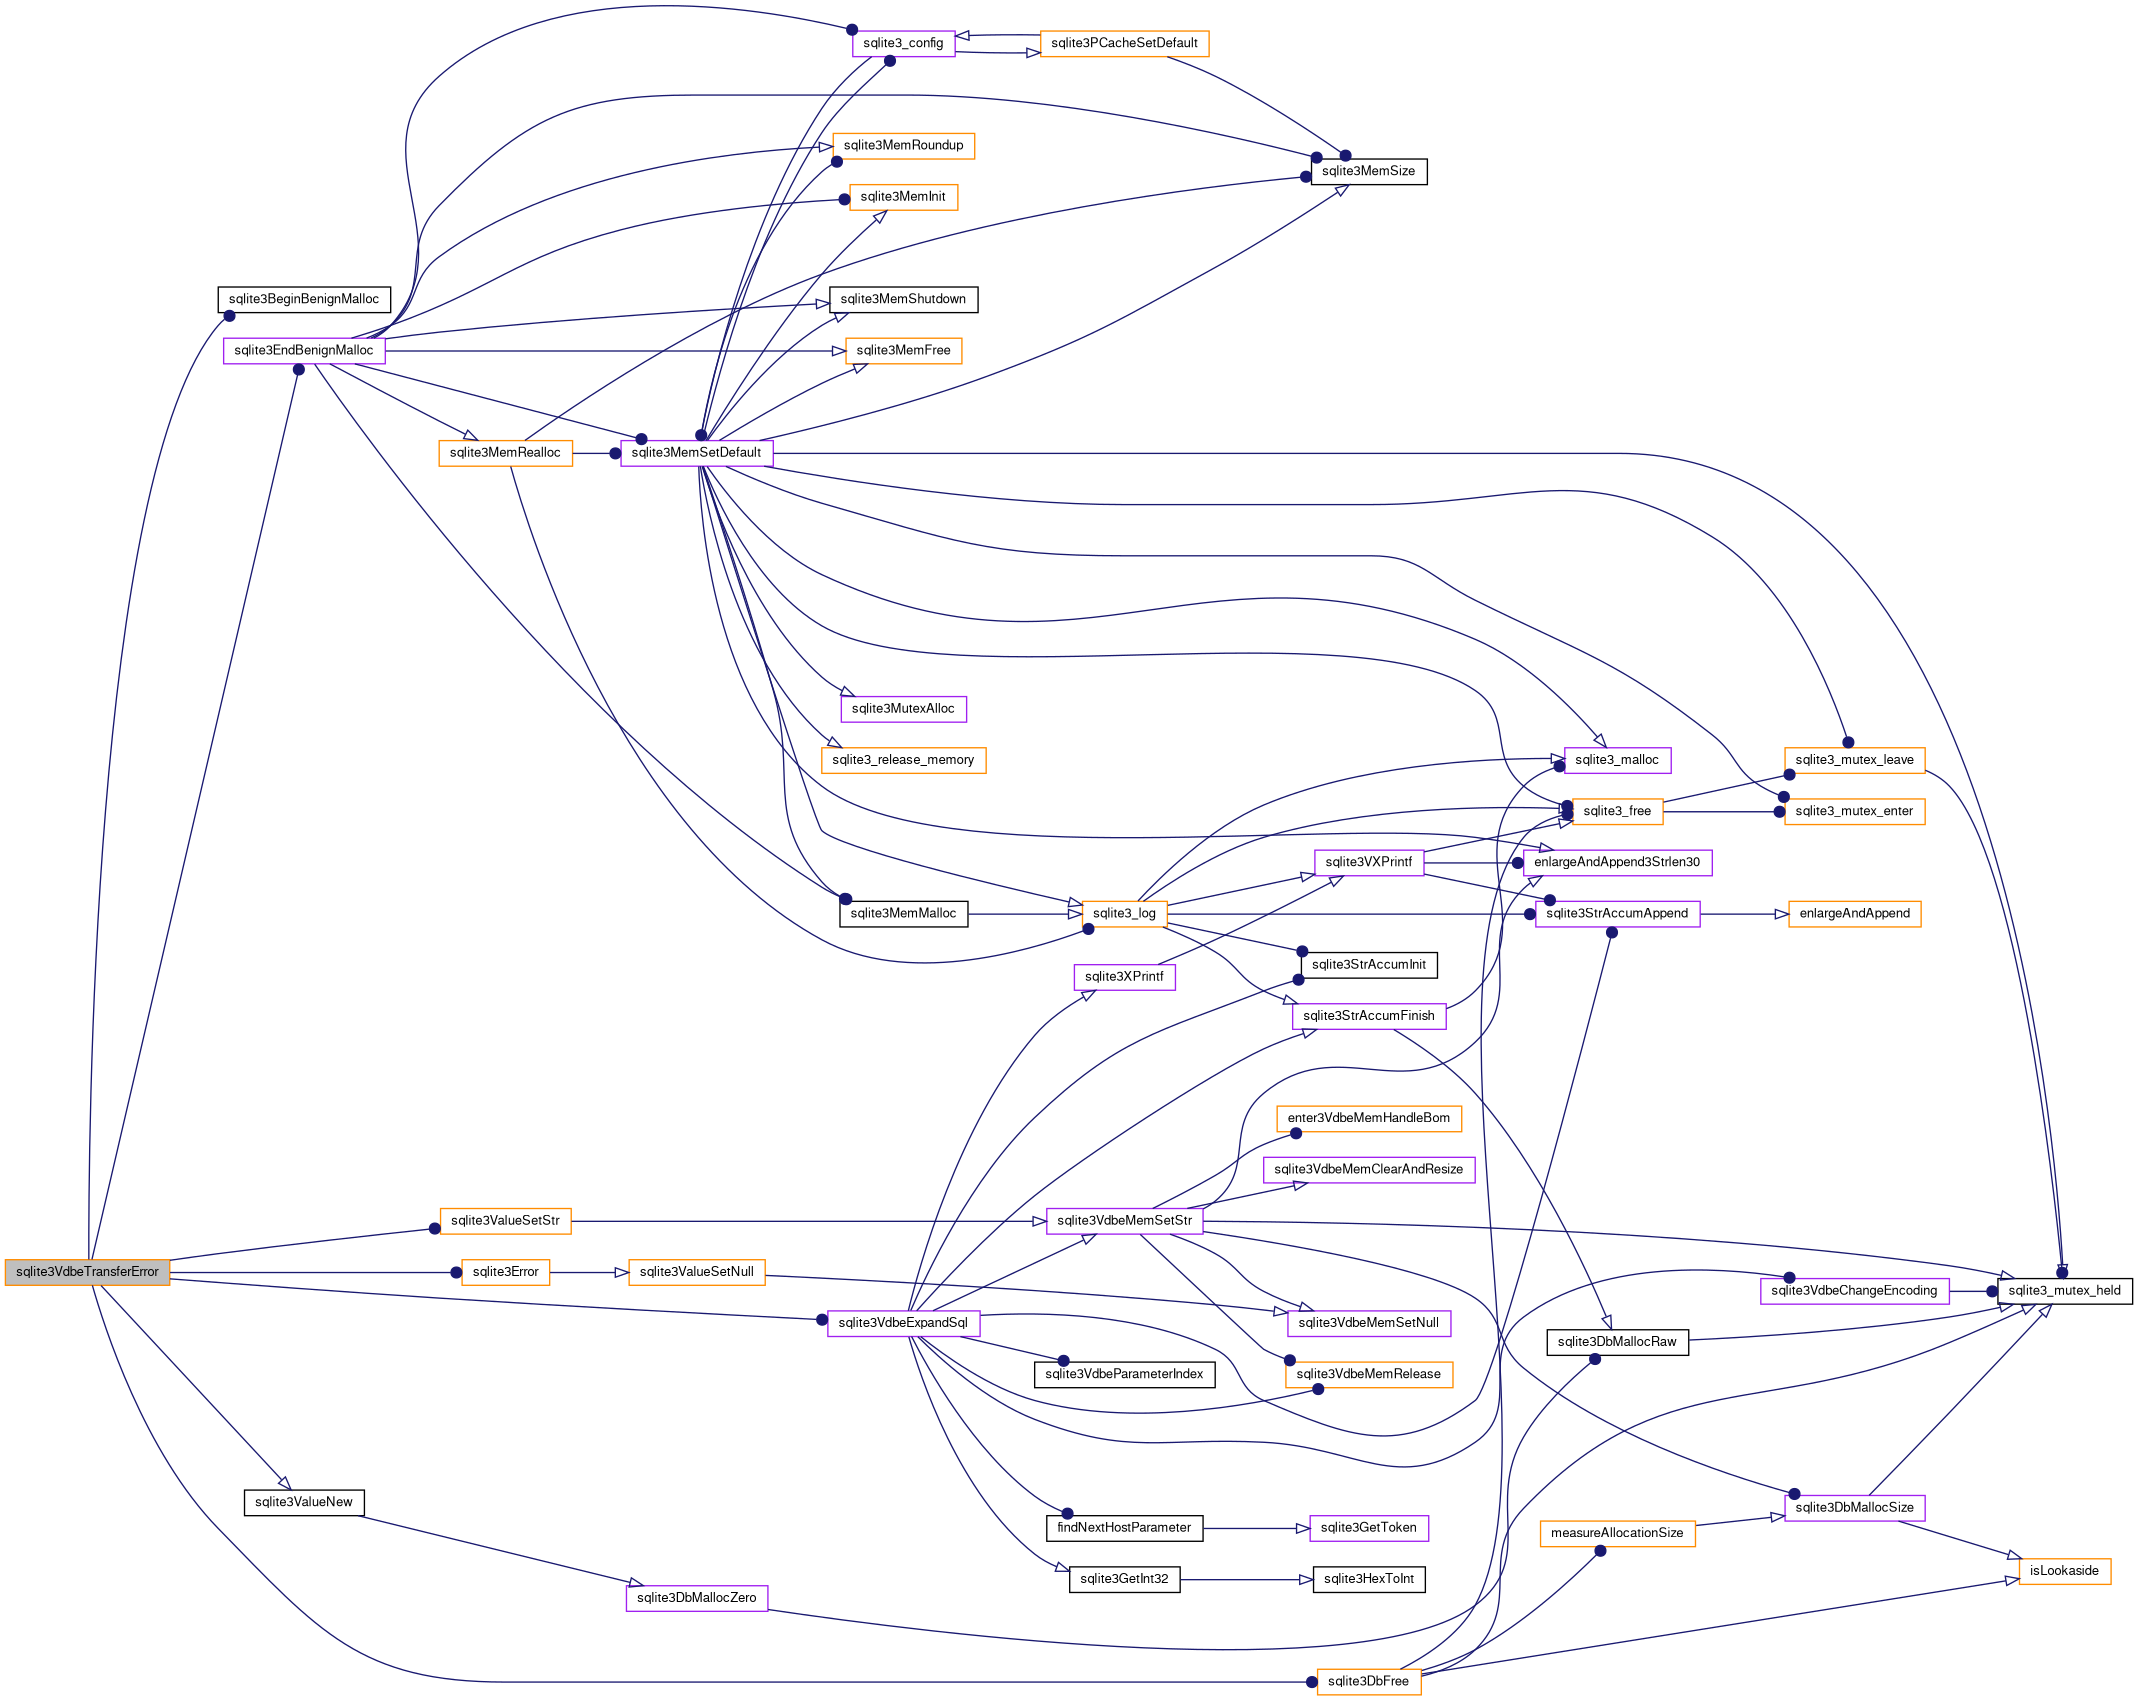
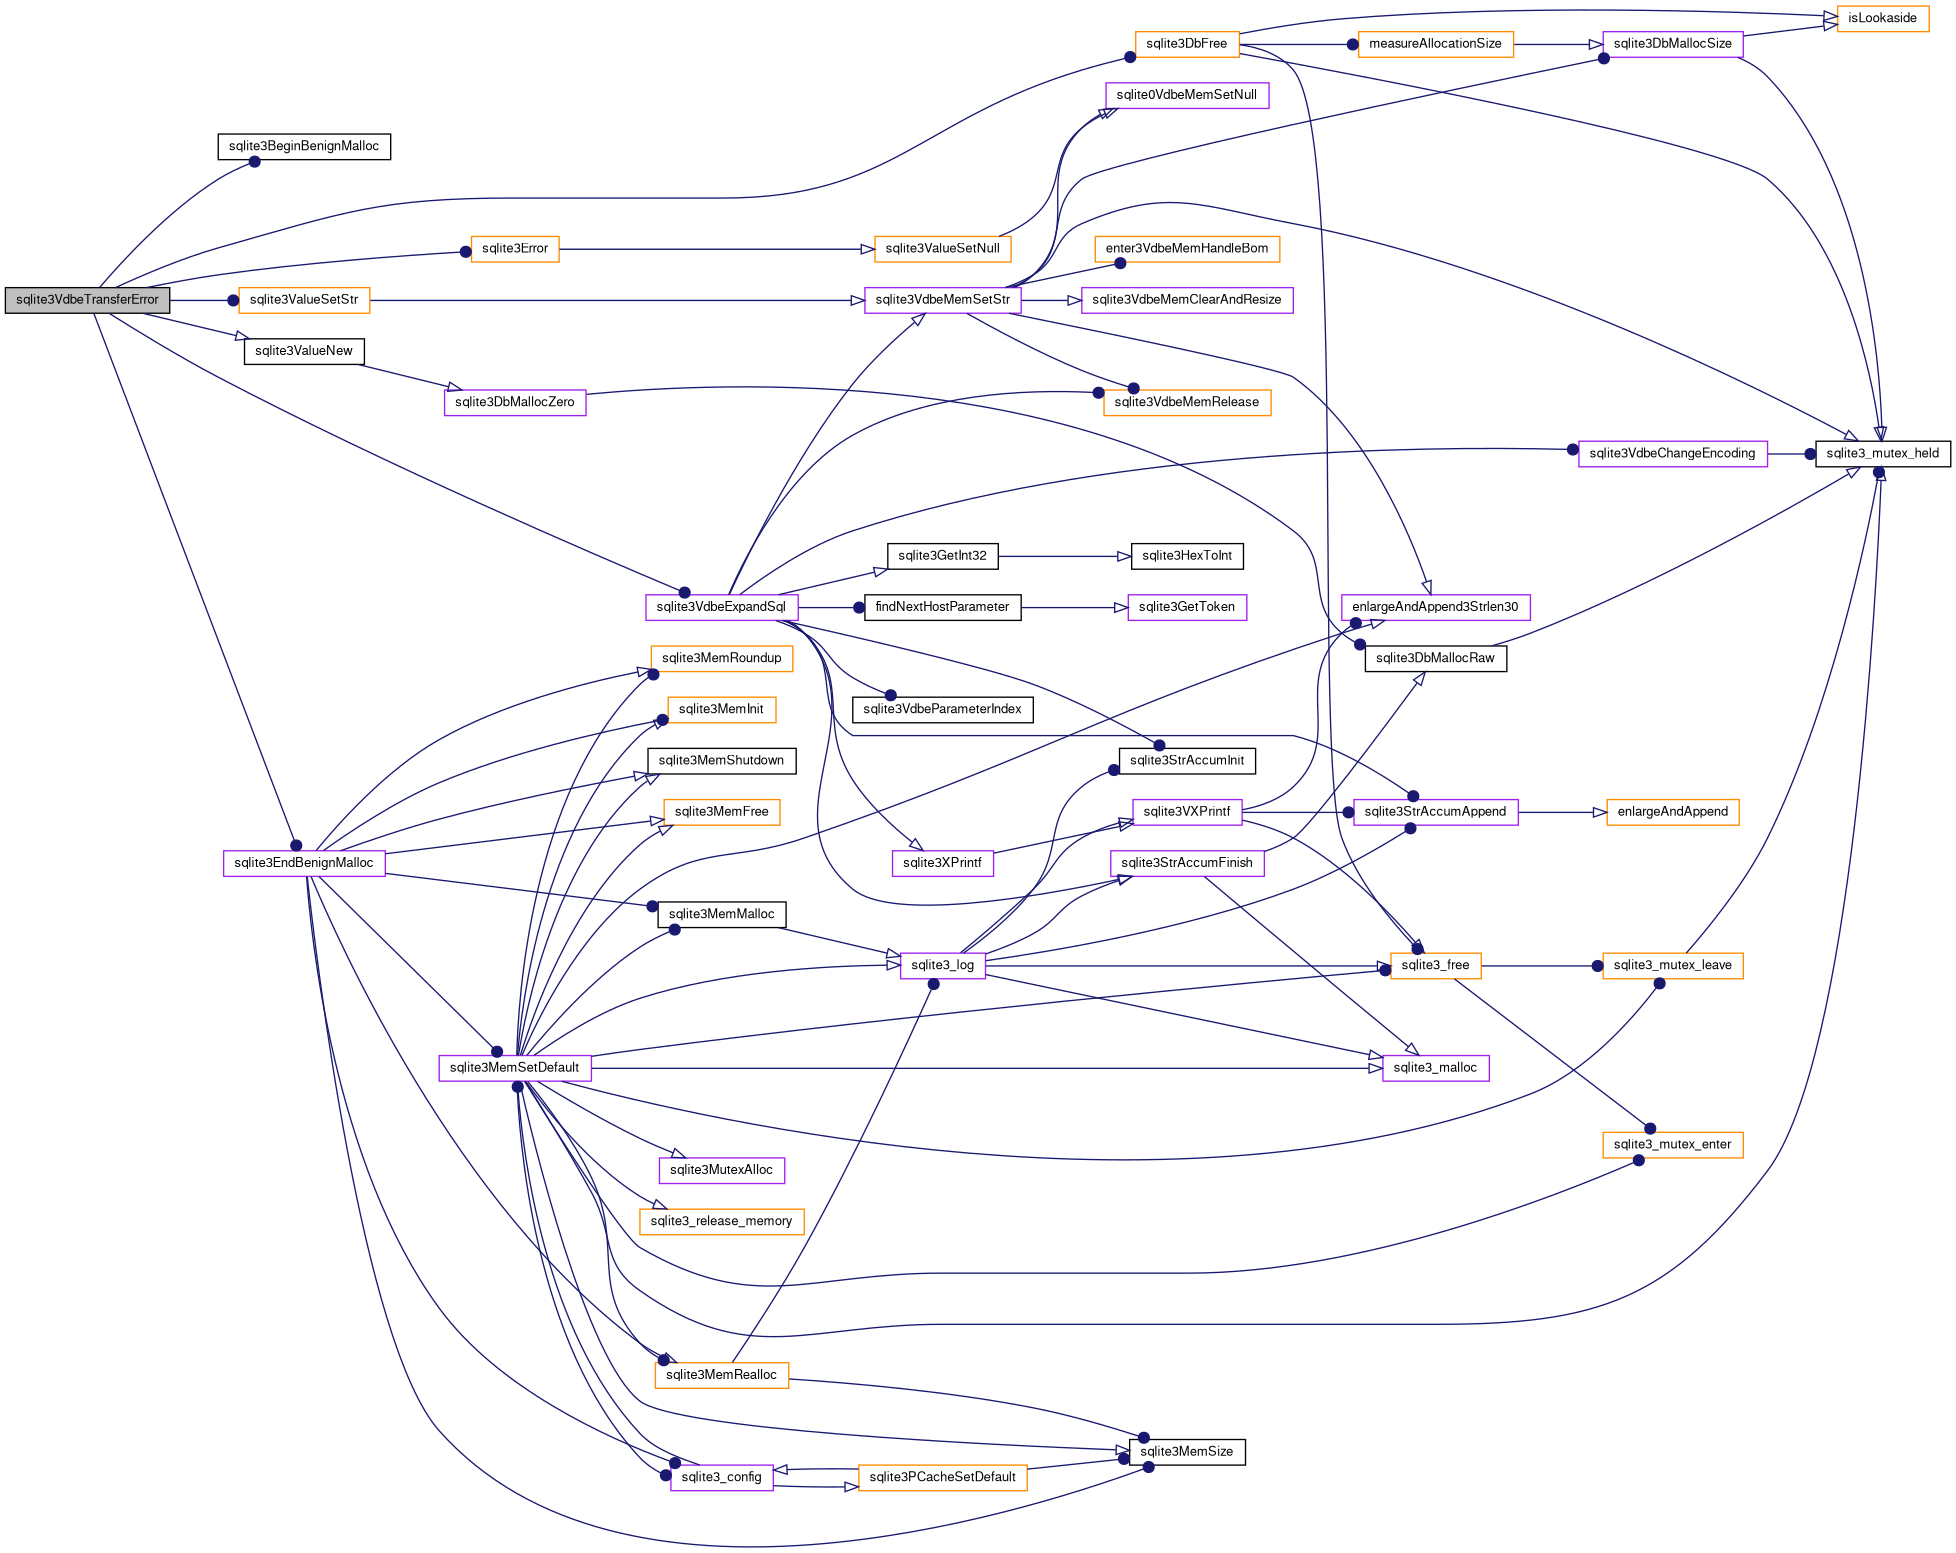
(591, 453) -> (609, 1273)
(1498, 873) -> (1301, 958)
(1125, 914) -> (943, 966)
(88, 1272) -> (88, 300)
(1369, 1324) -> (1188, 96)
